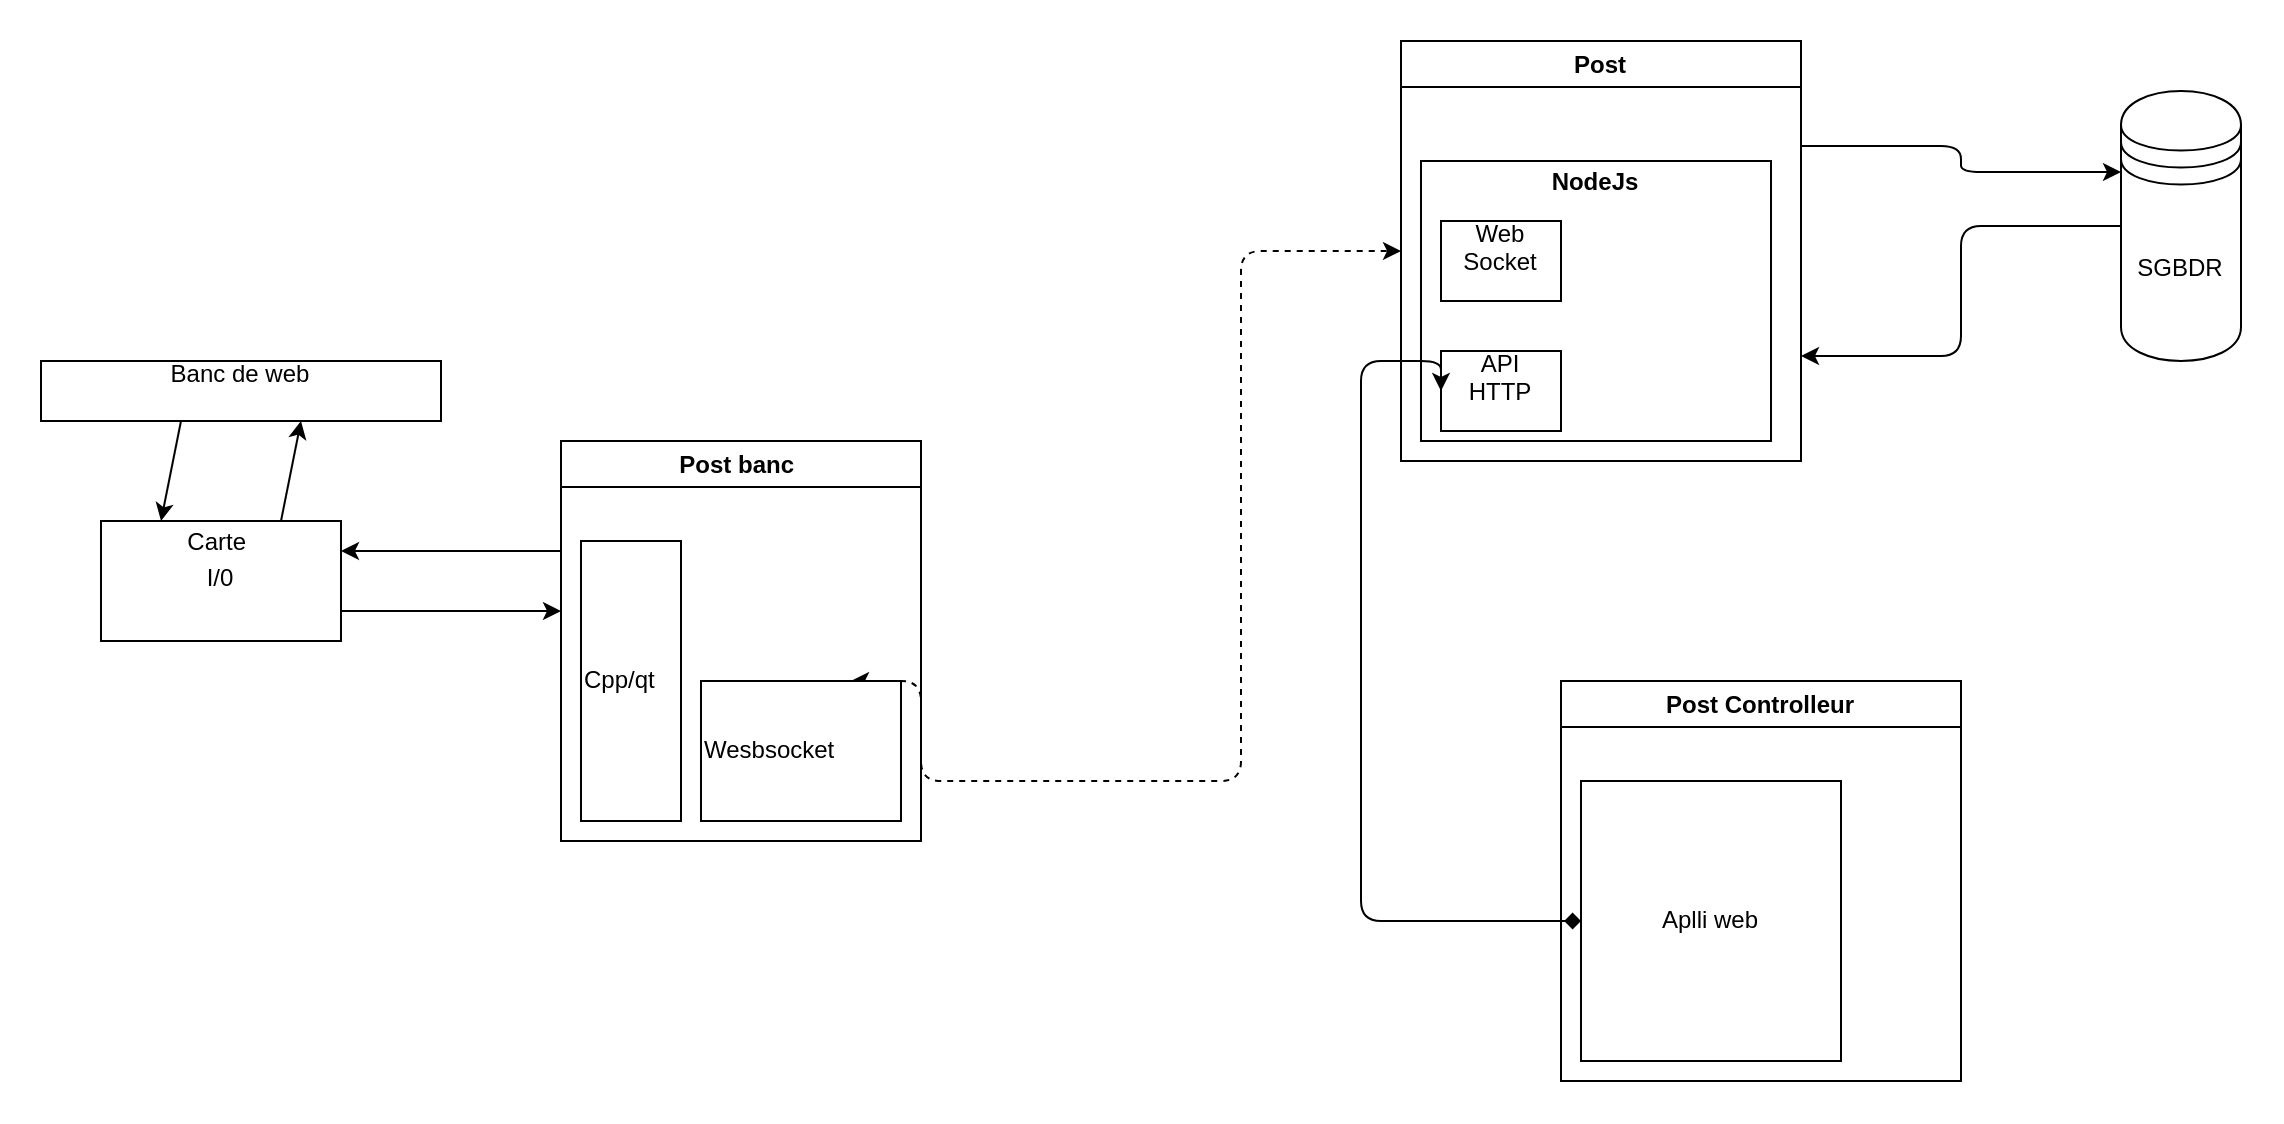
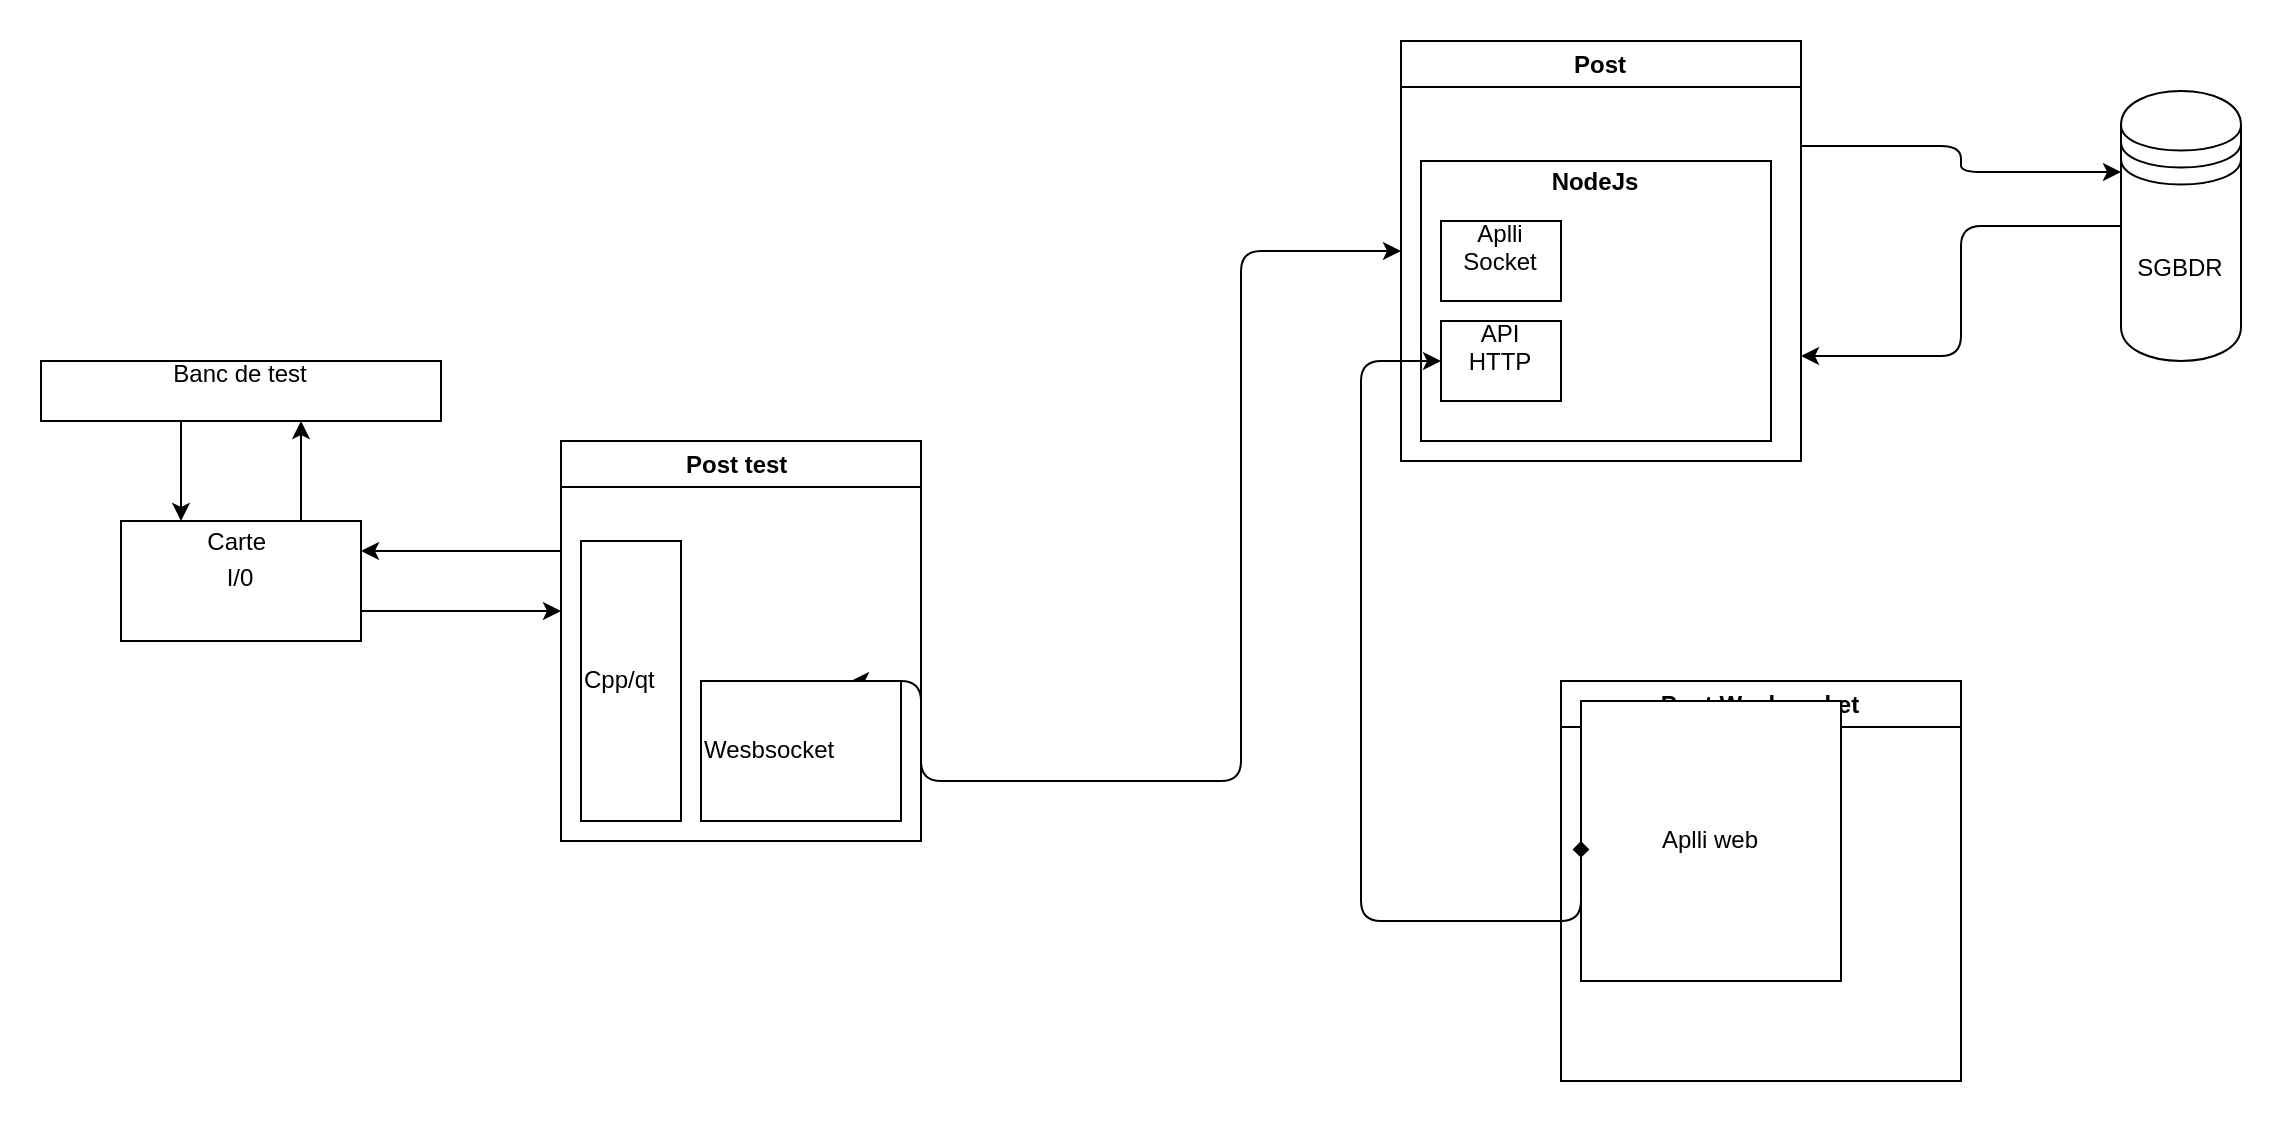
(1501, 221) -> (1501, 221)
(241, 361) -> (241, 361)
(1501, 391) -> (1501, 361)
(740, 465) -> (740, 465)
(221, 581) -> (241, 581)
(1241, 604) -> (1241, 604)
(1760, 705) -> (1760, 705)
(1711, 921) -> (1711, 841)
